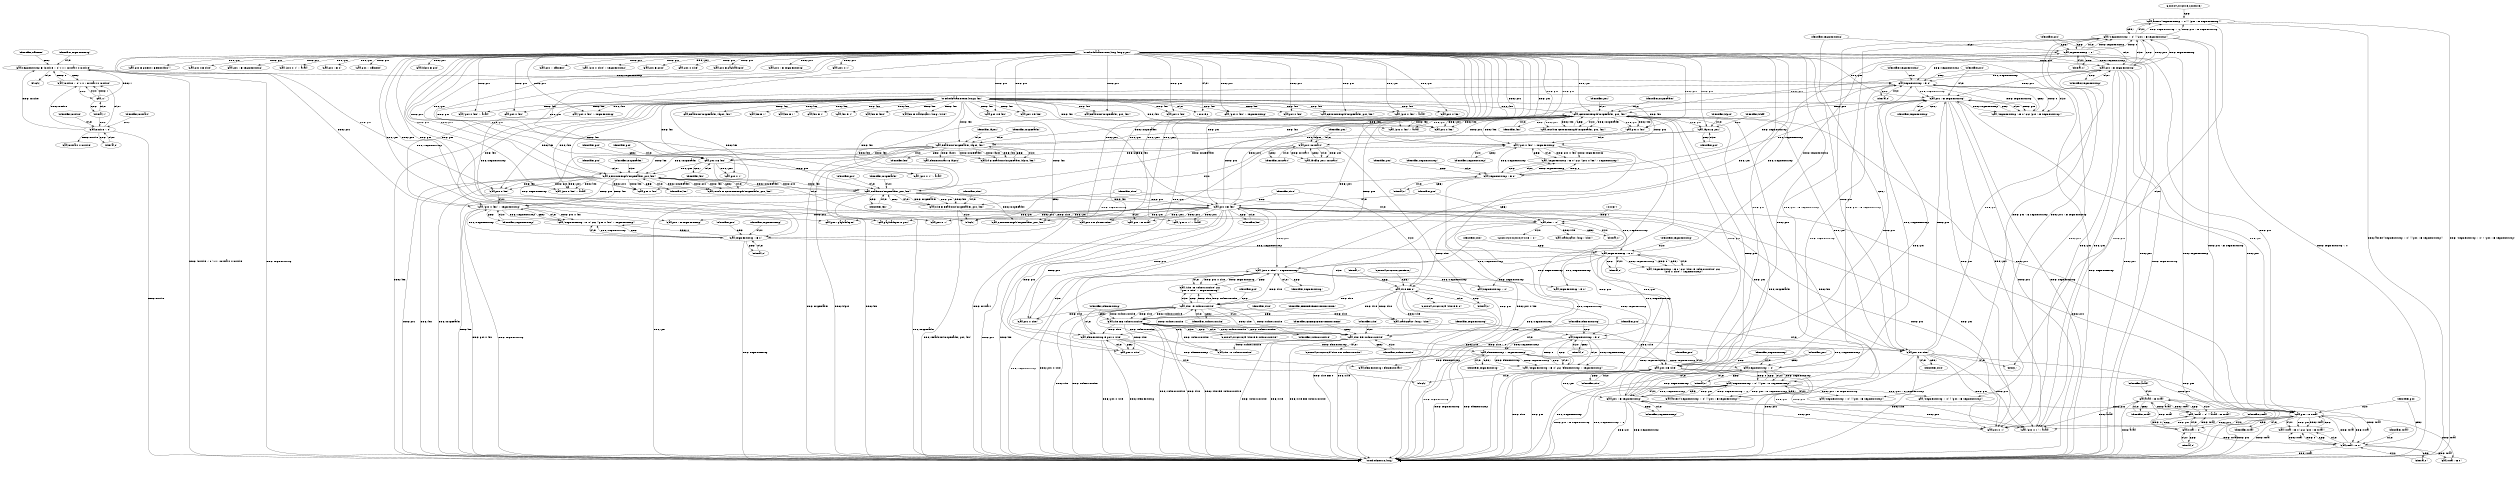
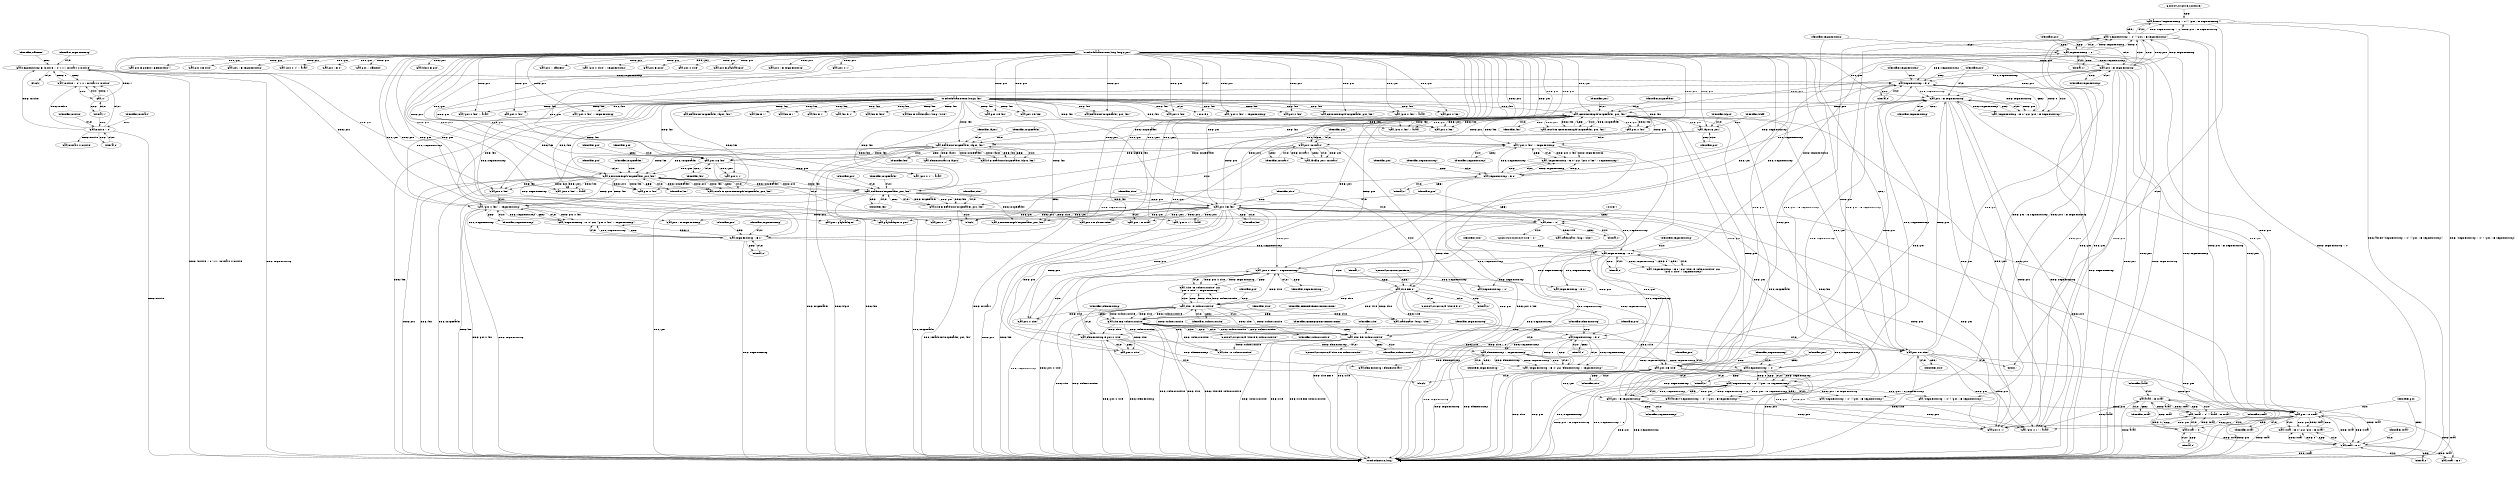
(1605, 215) -> (1605, 215)
(2165, 414) -> (2165, 414)
